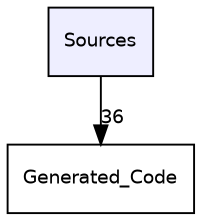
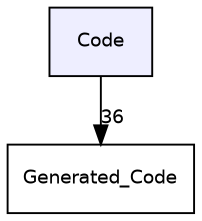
(101, 42) -> (101, 42)
